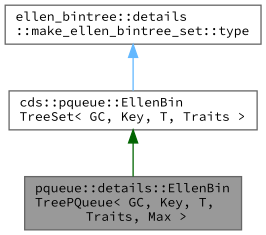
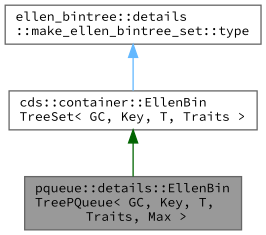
(133, 110) -> (133, 110)
